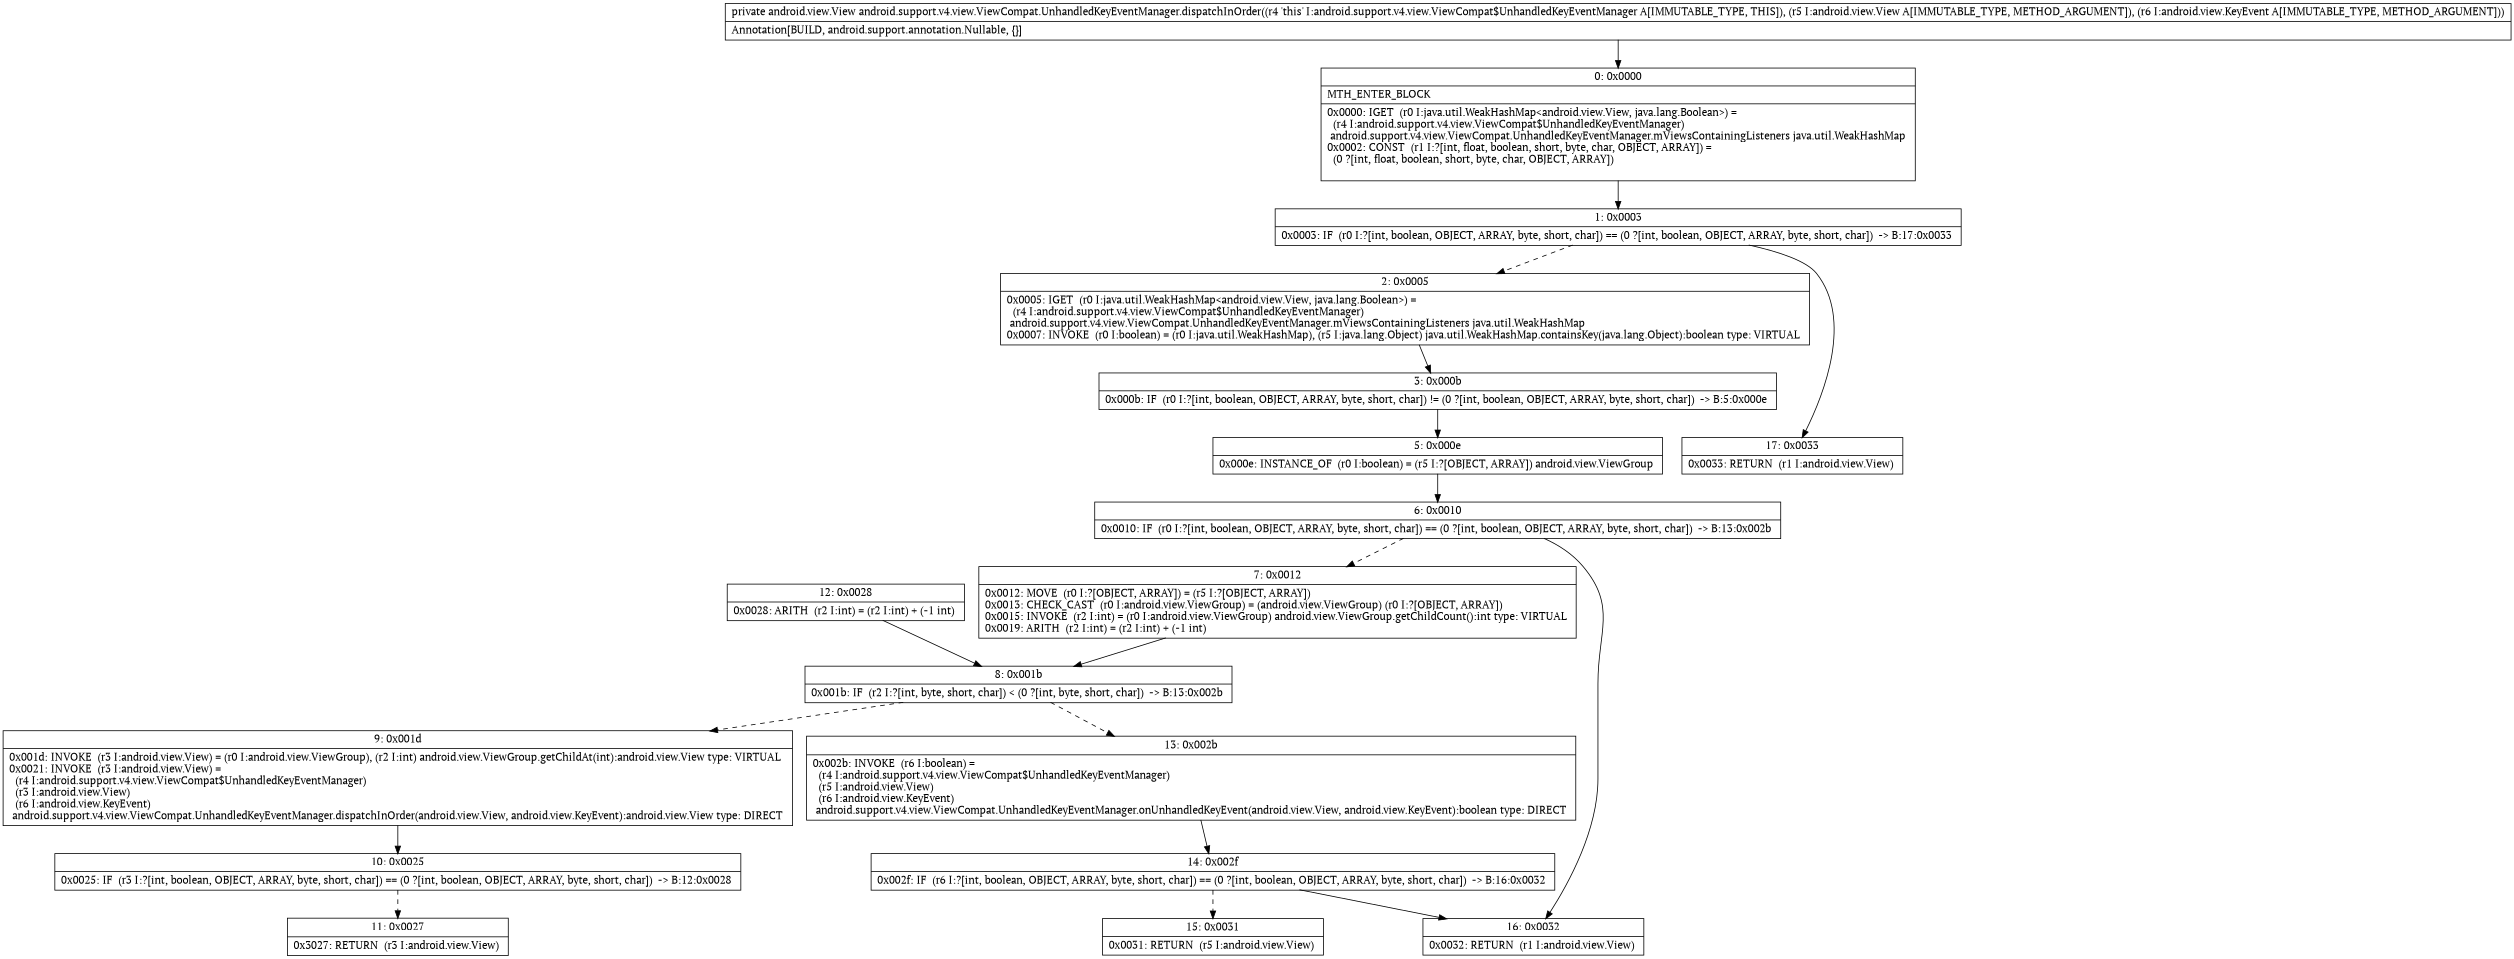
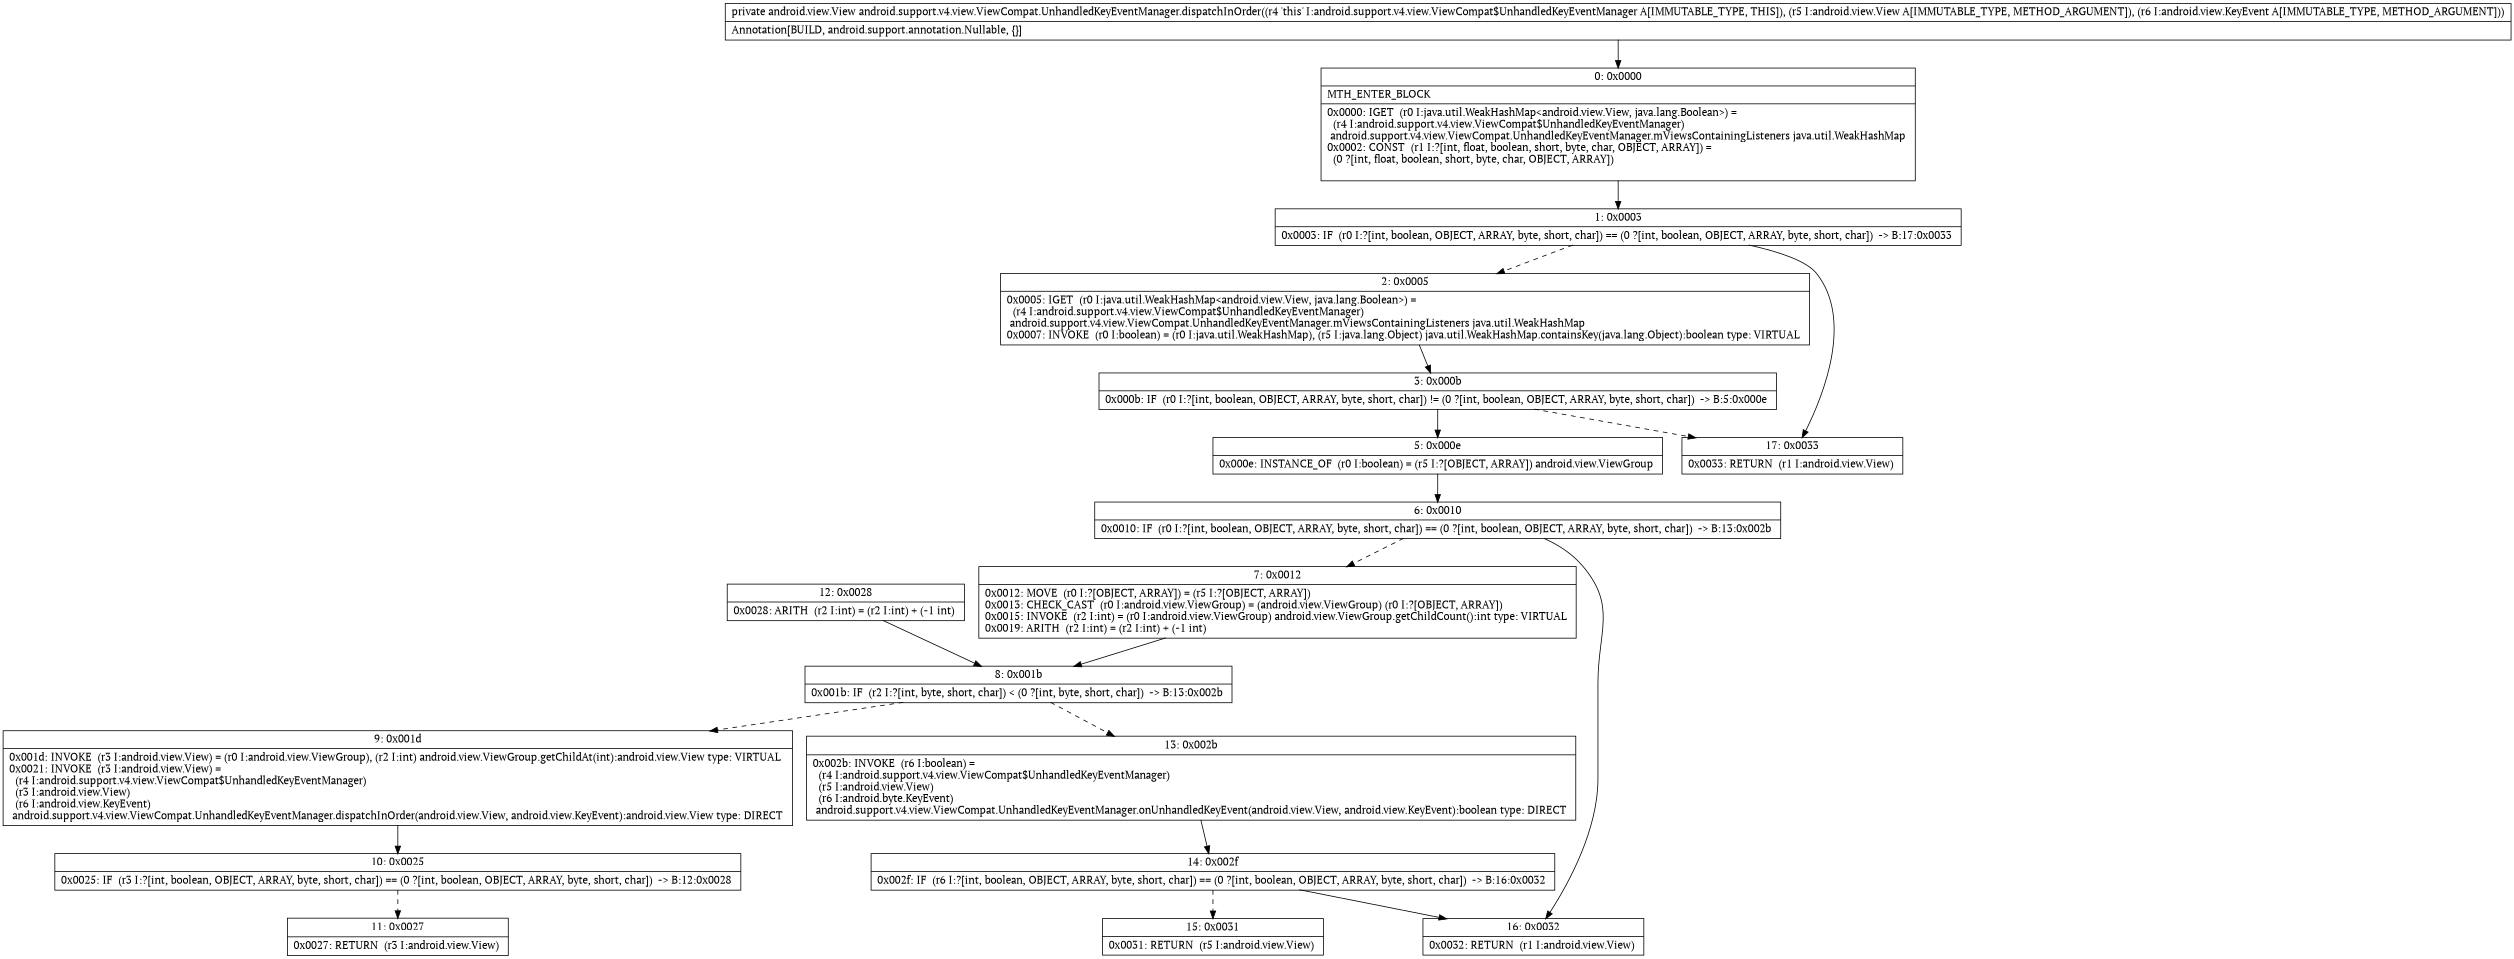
none -> (1611, 423)
(884, 799) -> (883, 799)
(398, 946) -> (398, 946)
